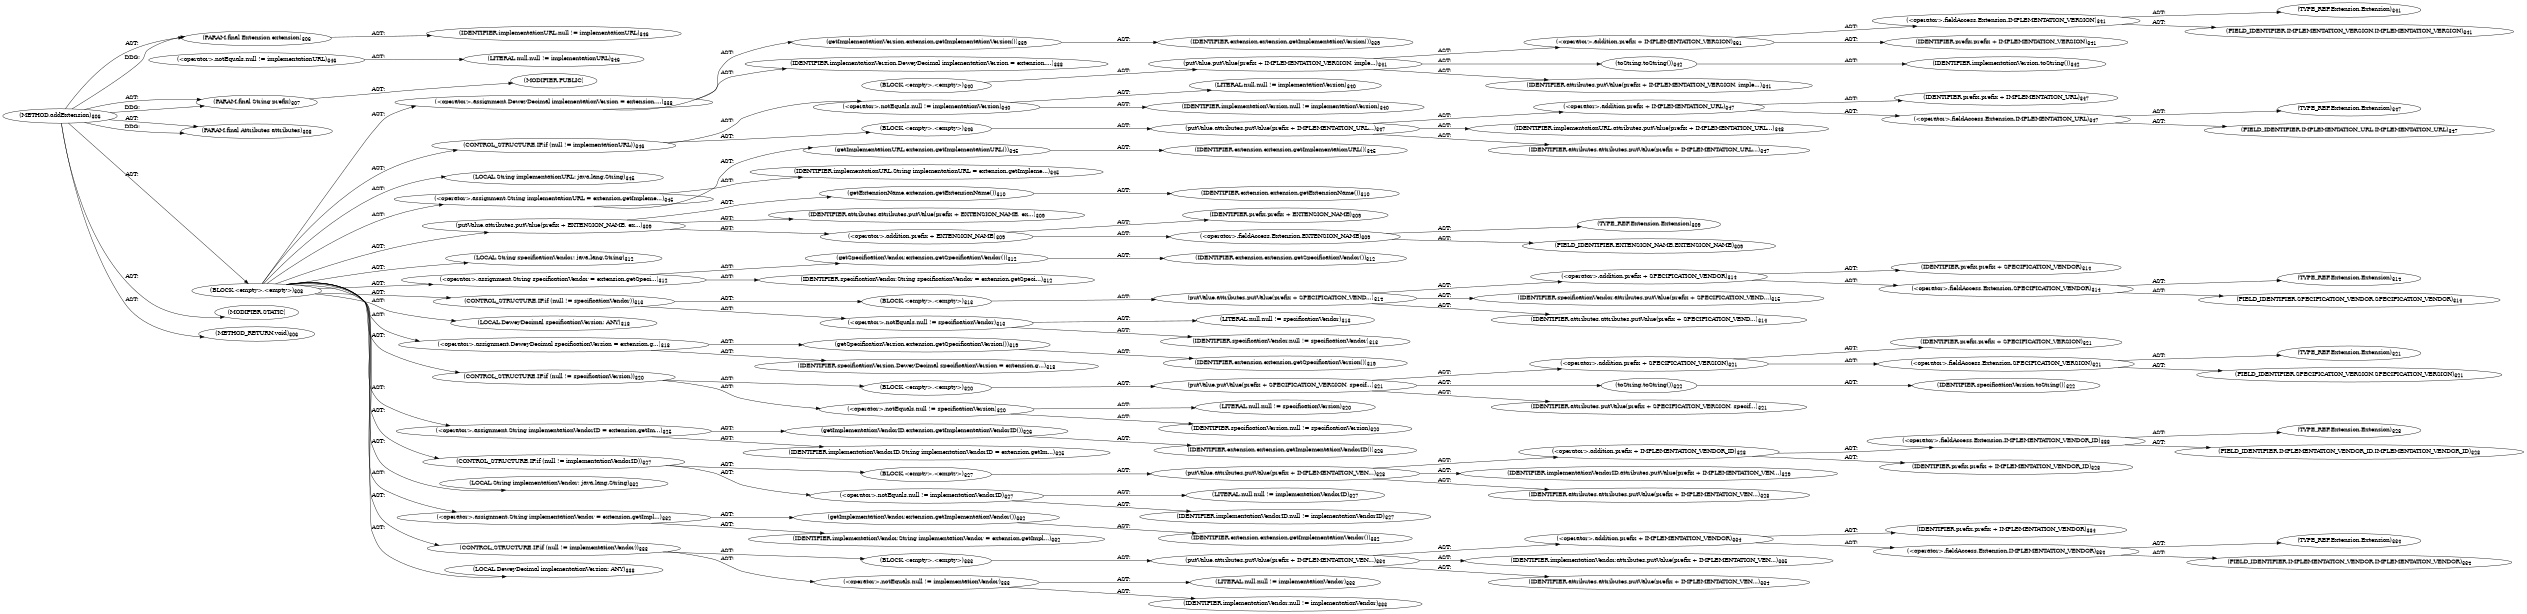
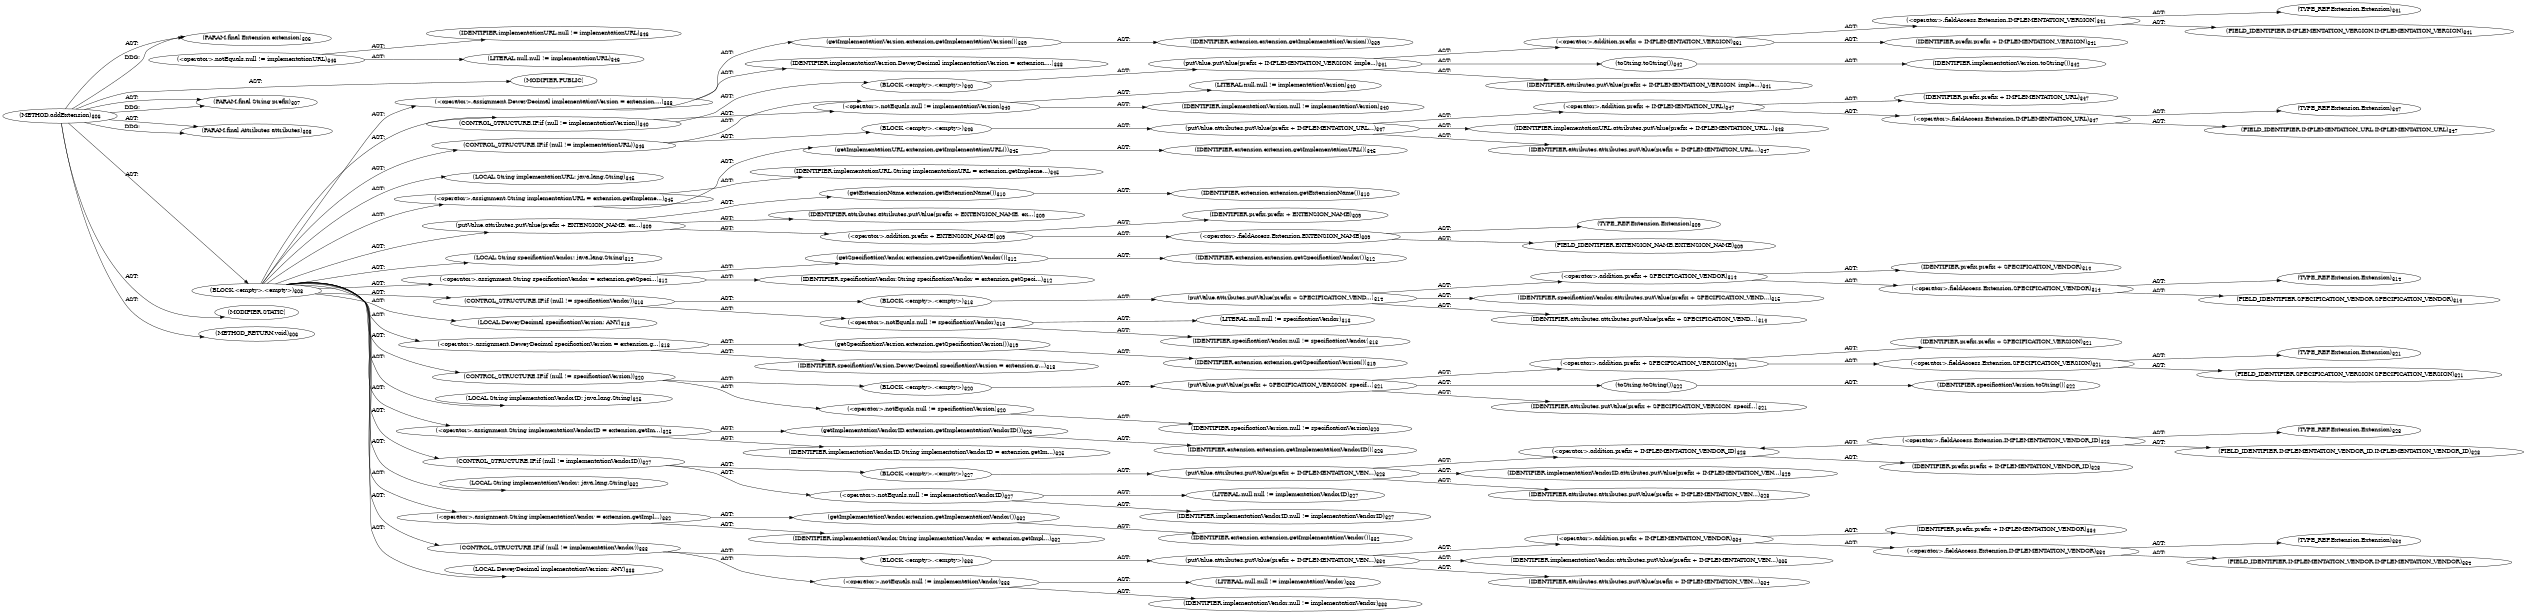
(379, 36) -> (401, 47)
(409, 90) -> (290, 86)
none -> (554, 124)
none -> (554, 399)
(1285, 407) -> none
(2105, 441) -> (2105, 441)
(1854, 452) -> (1823, 446)
